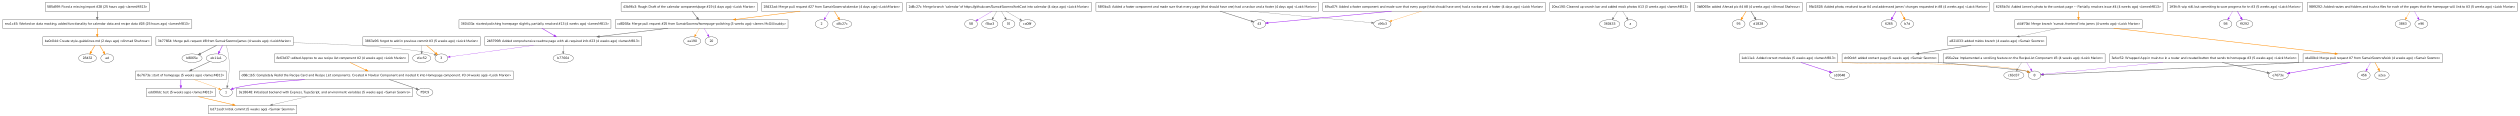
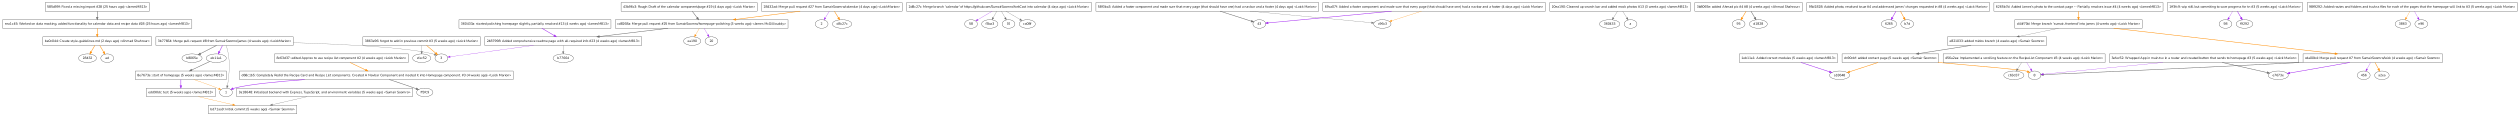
(1933, 64) -> none
(1983, 66) -> (1983, 66)
none -> (1864, 67)
(216, 101) -> (216, 101)
